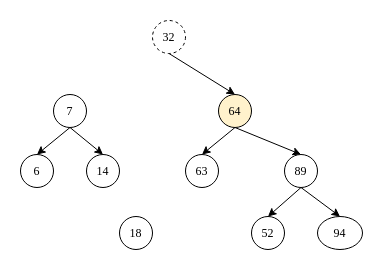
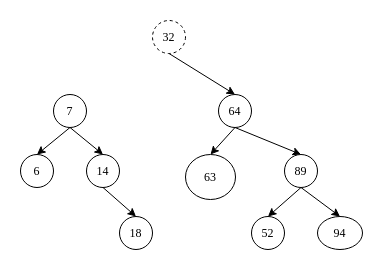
(235, 111) -> (235, 111)
(202, 171) -> (211, 177)
none -> (117, 200)
